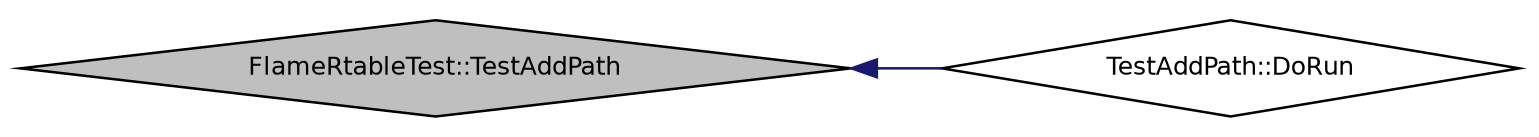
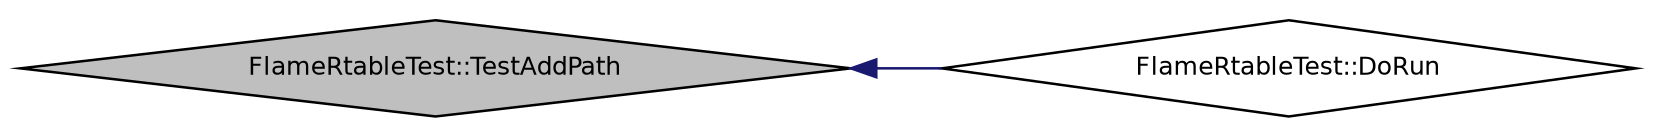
(1231, 68) -> (1289, 68)
